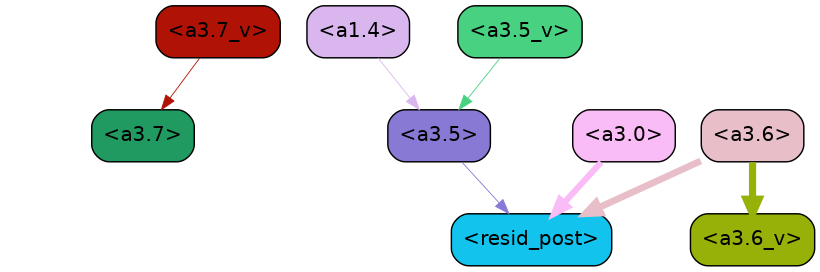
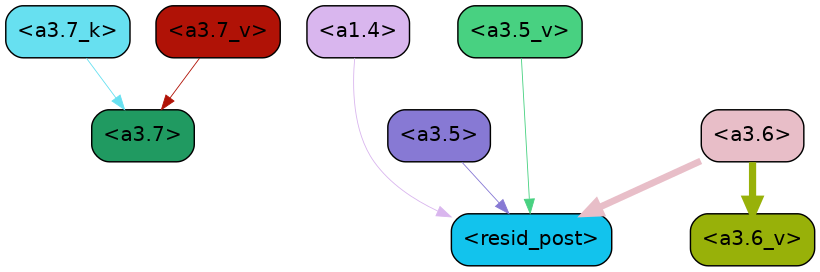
none -> (68, 32)
(394, 78) -> (367, 150)
(484, 78) -> (525, 128)
(624, 136) -> none
